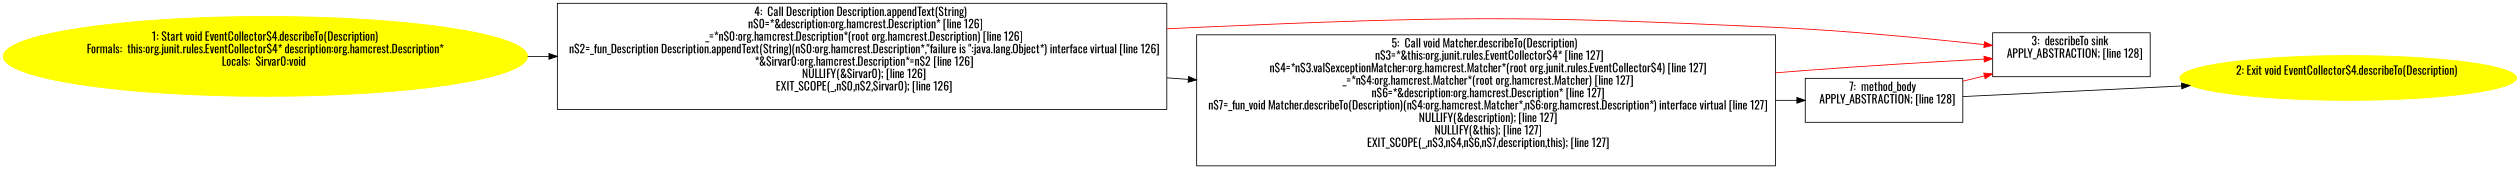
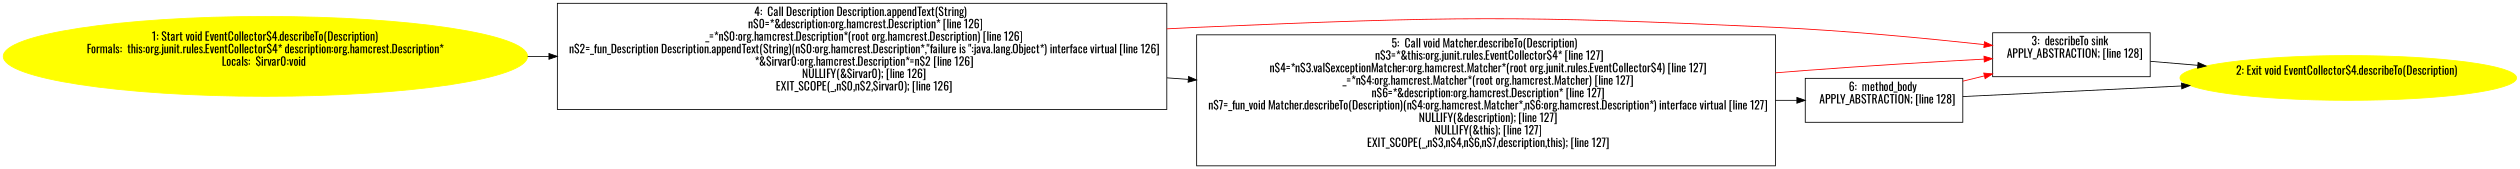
none -> (2174, 63)
(1884, 100) -> (1884, 100)
